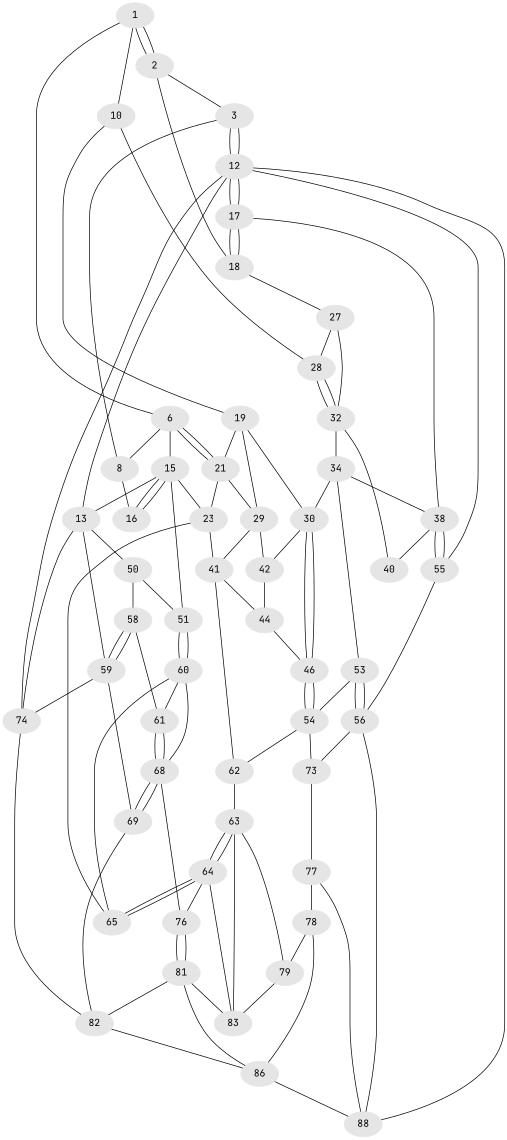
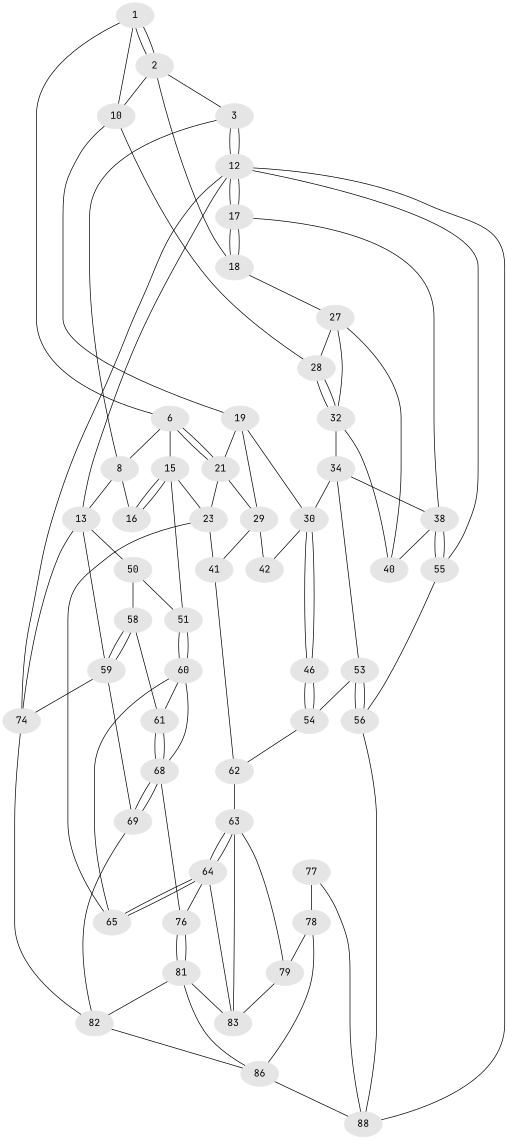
none -> (135, 91)
none -> (401, 434)
(130, 492) -> (100, 494)
(265, 620) -> none
(312, 771) -> none
